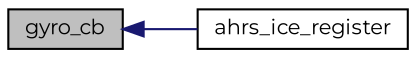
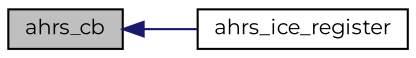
(66, 29) -> (66, 29)
